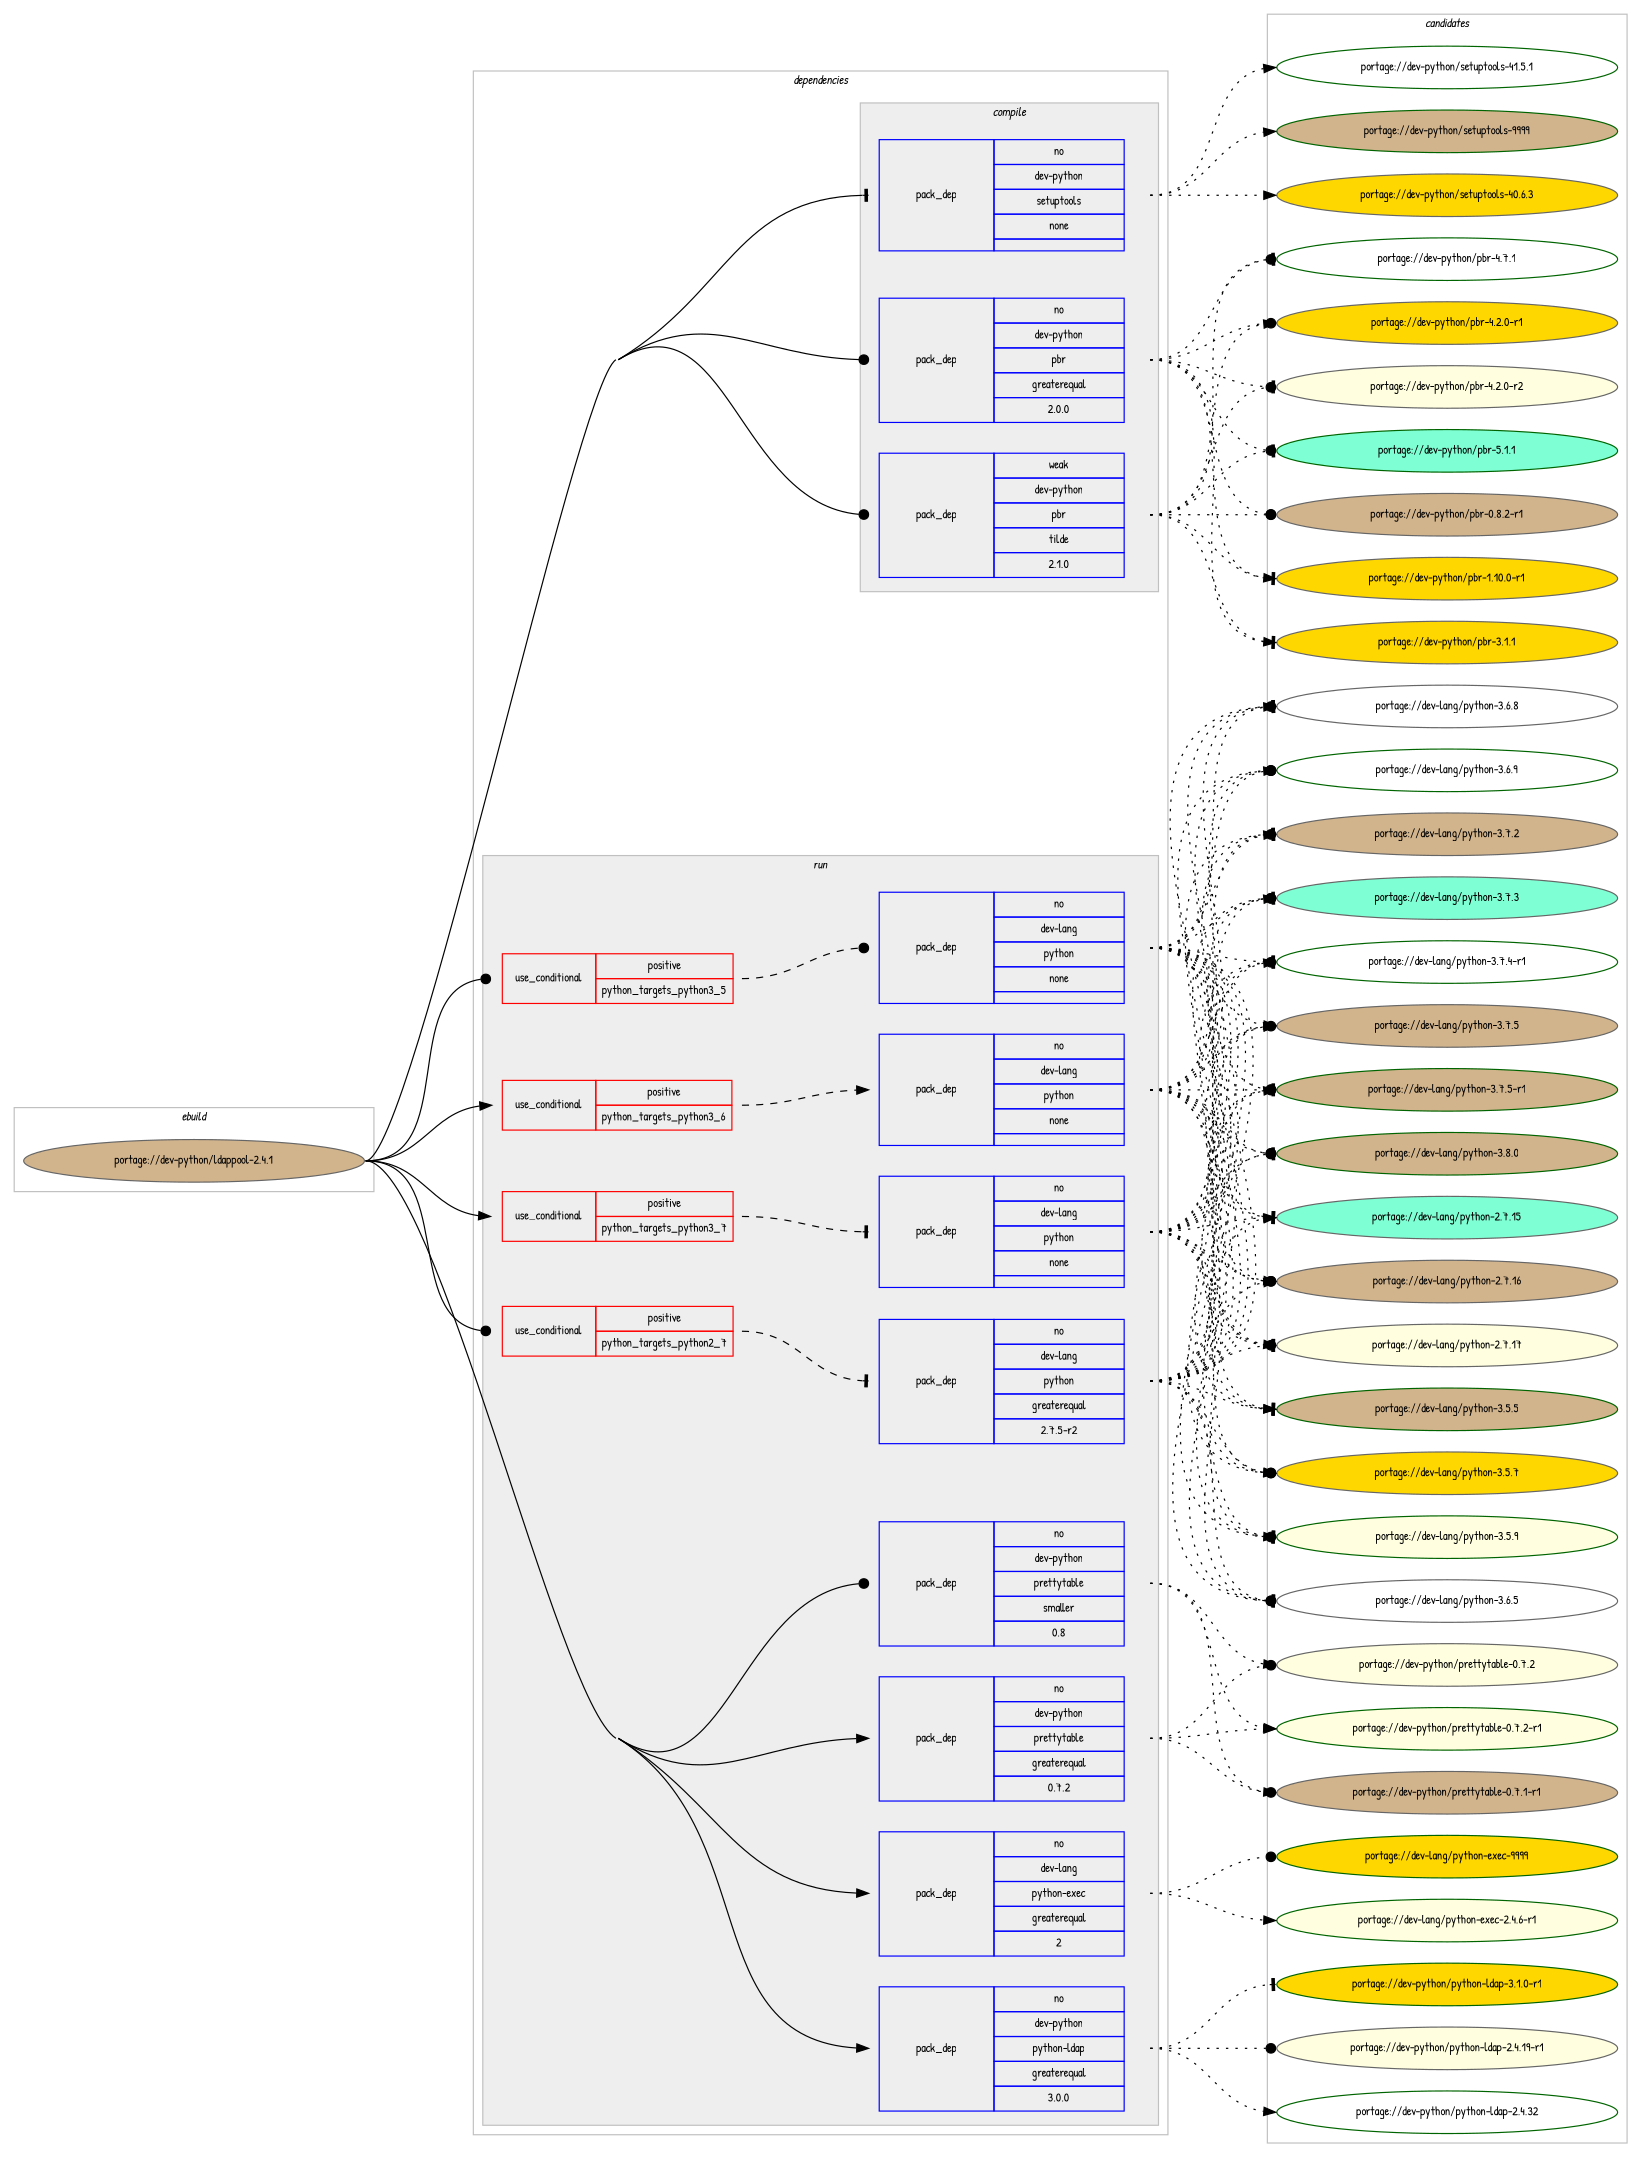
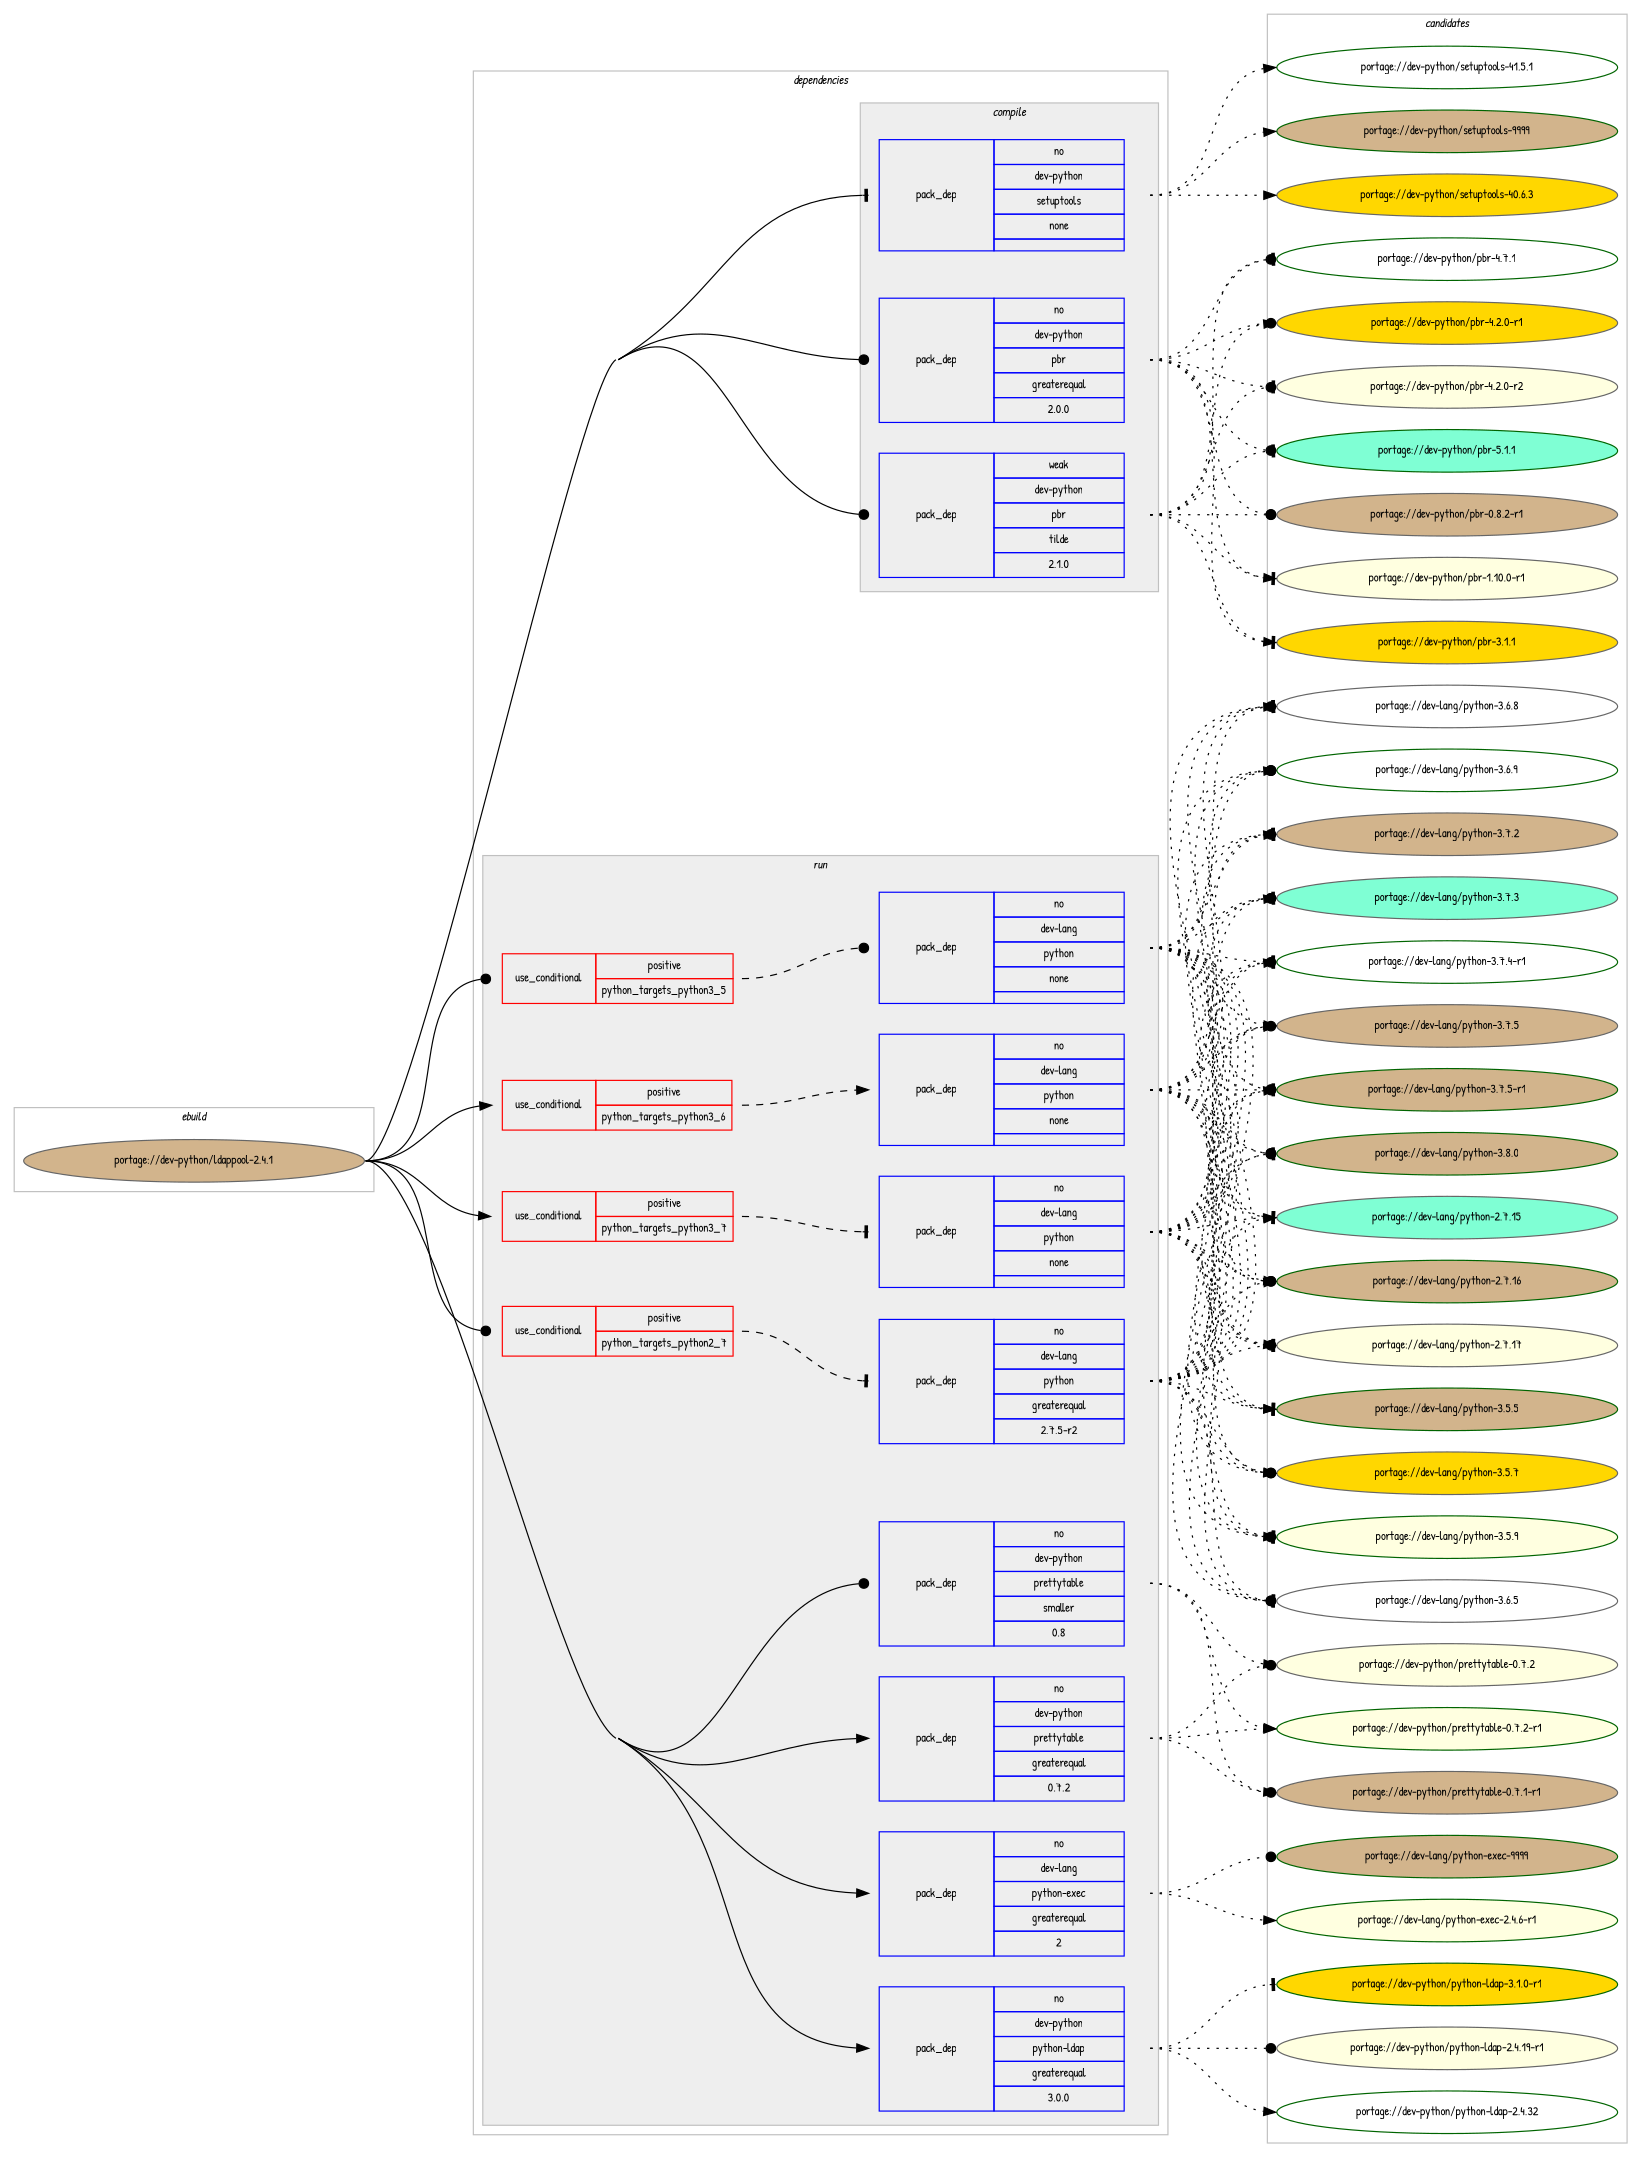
(1447, 579) -> (1447, 579)
(1447, 1282) -> (1447, 1282)
(1447, 1857) -> (1447, 1857)
